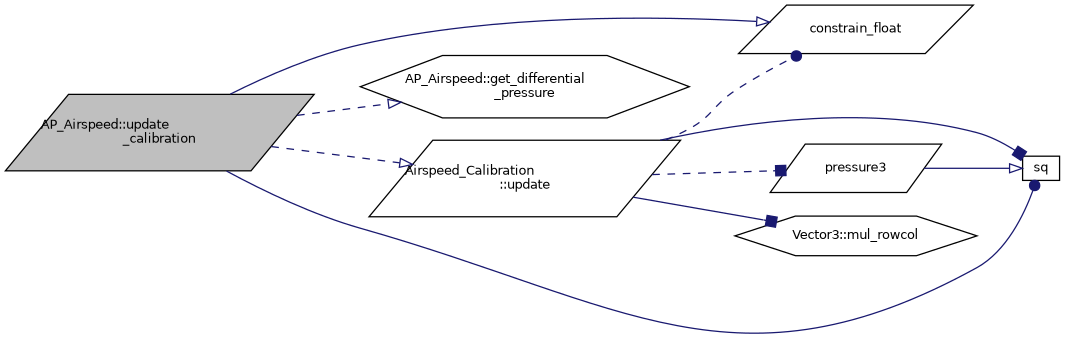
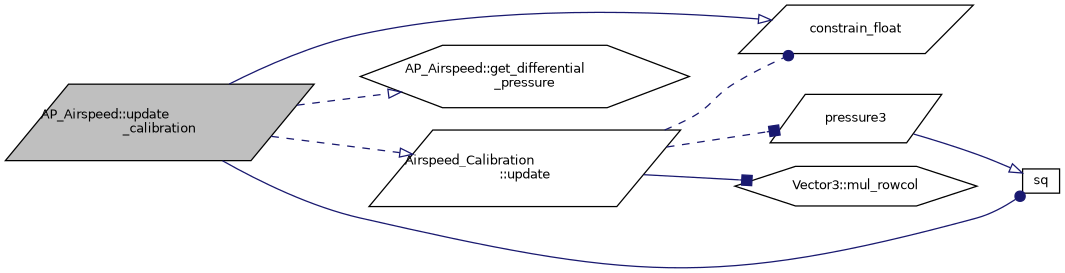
(838, 118) -> none
